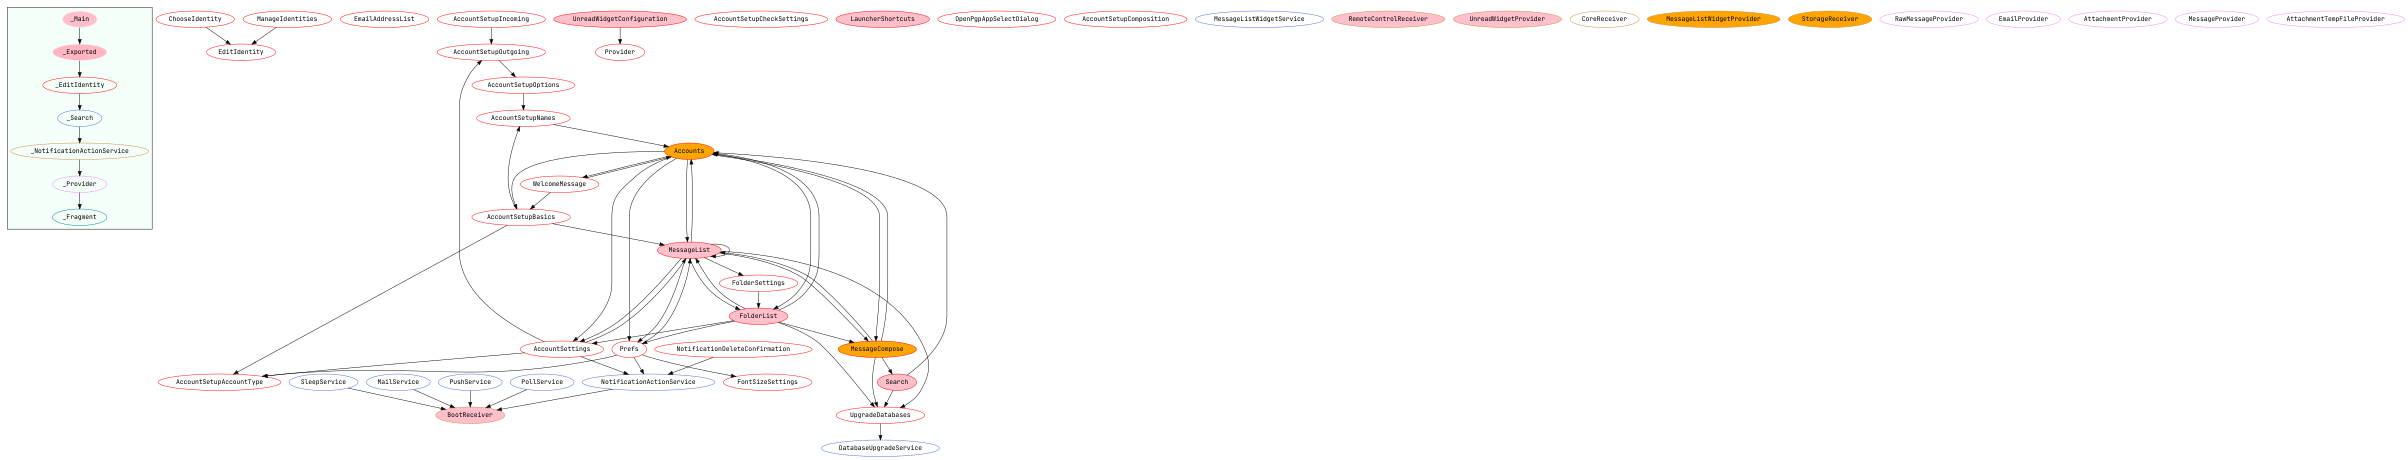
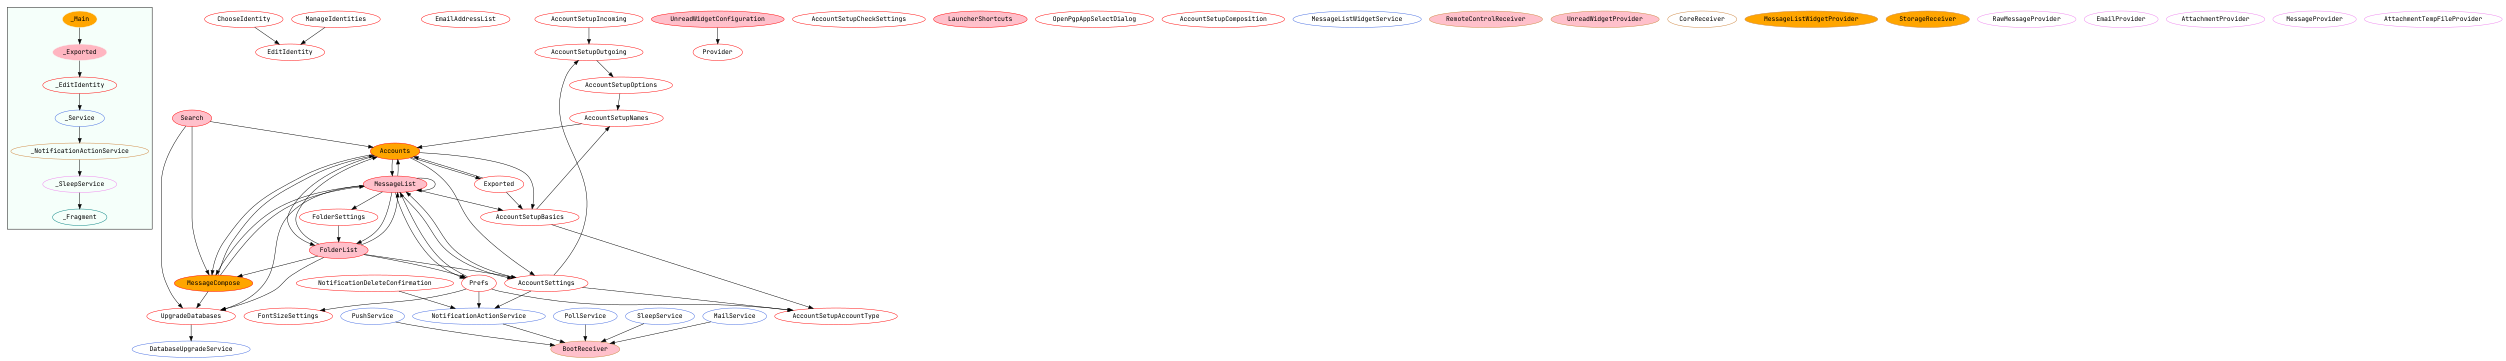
(80, 19) -> (80, 19)
(80, 118) -> (80, 118)
(80, 184) -> (80, 184)
(560, 184) -> (499, 184)
(629, 232) -> none
(606, 234) -> (462, 201)
(886, 364) -> (192, 200)
